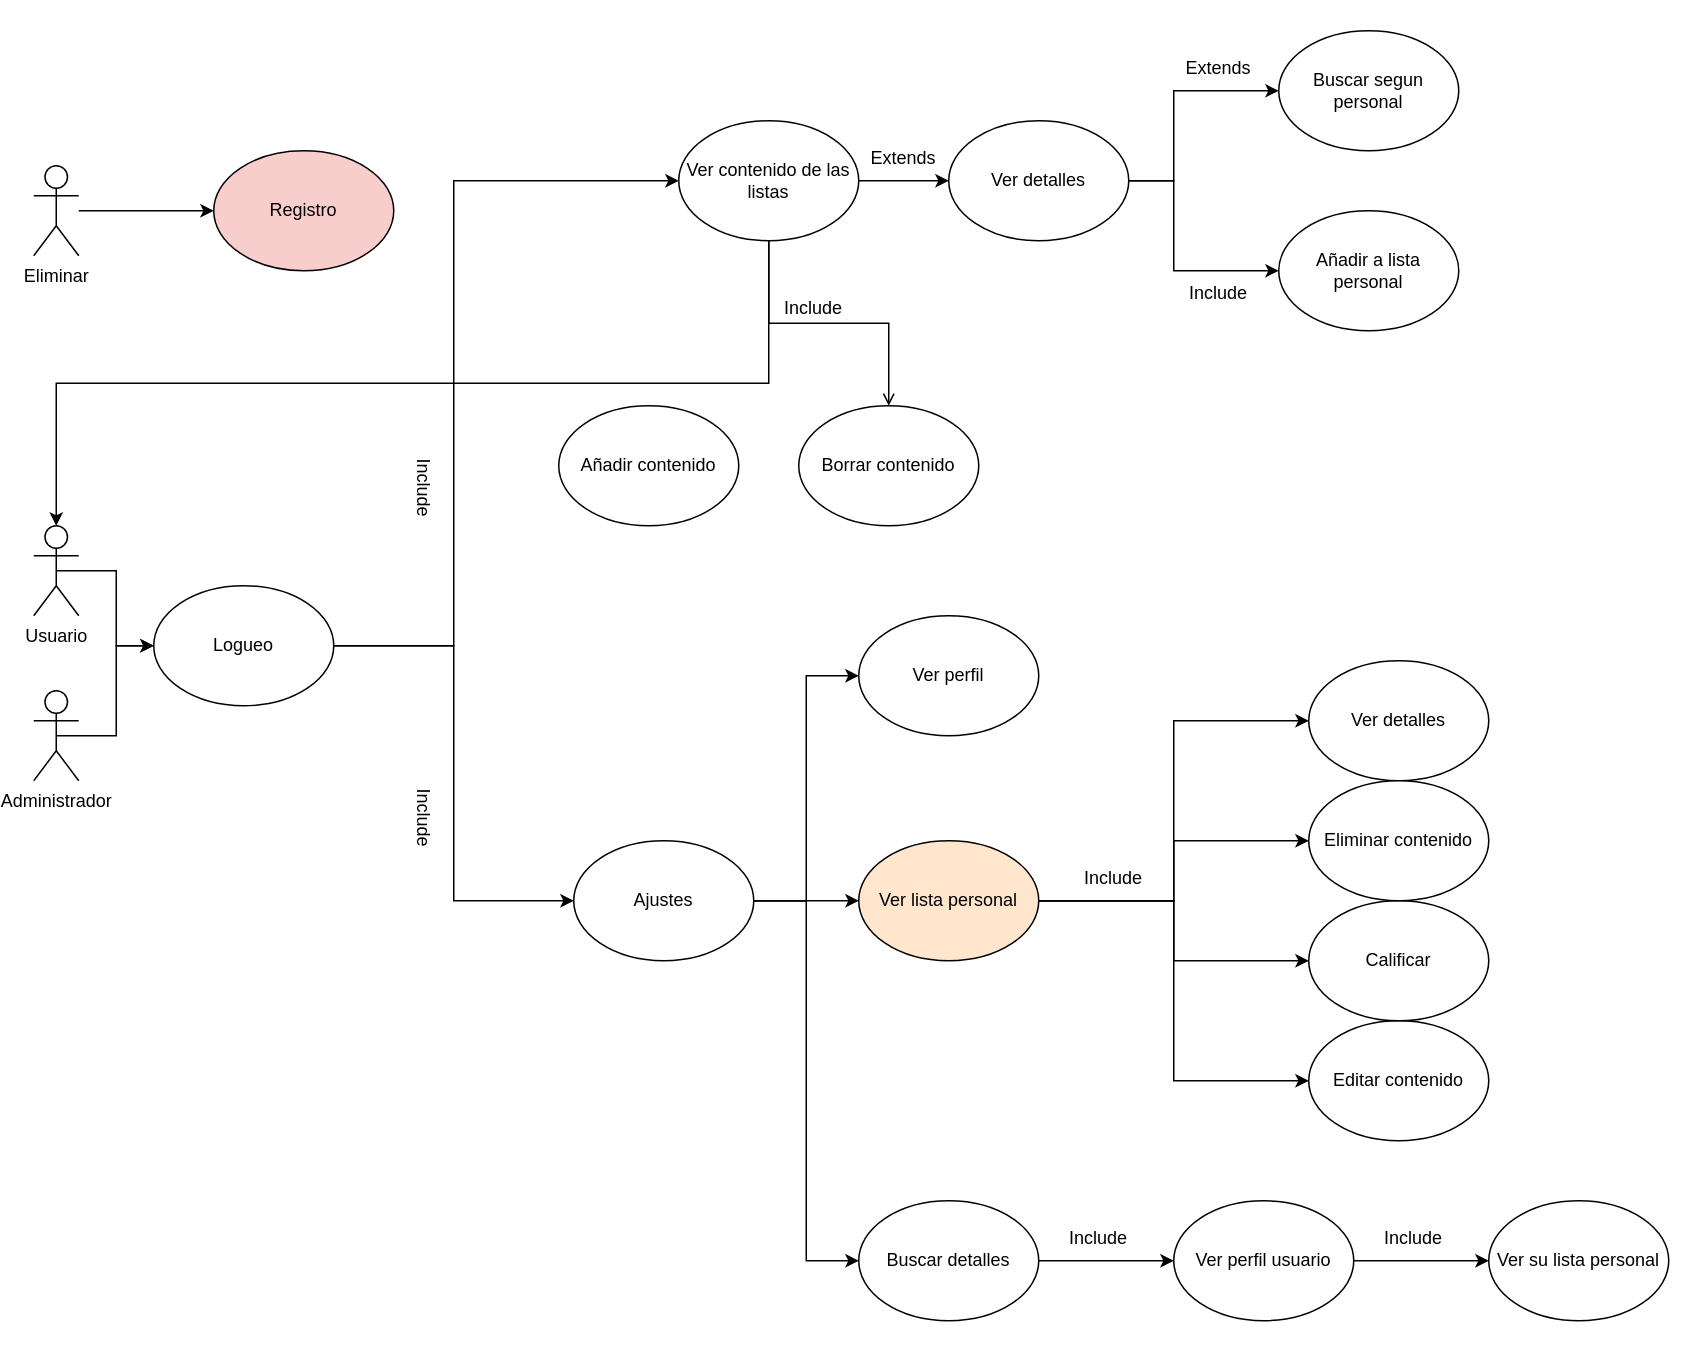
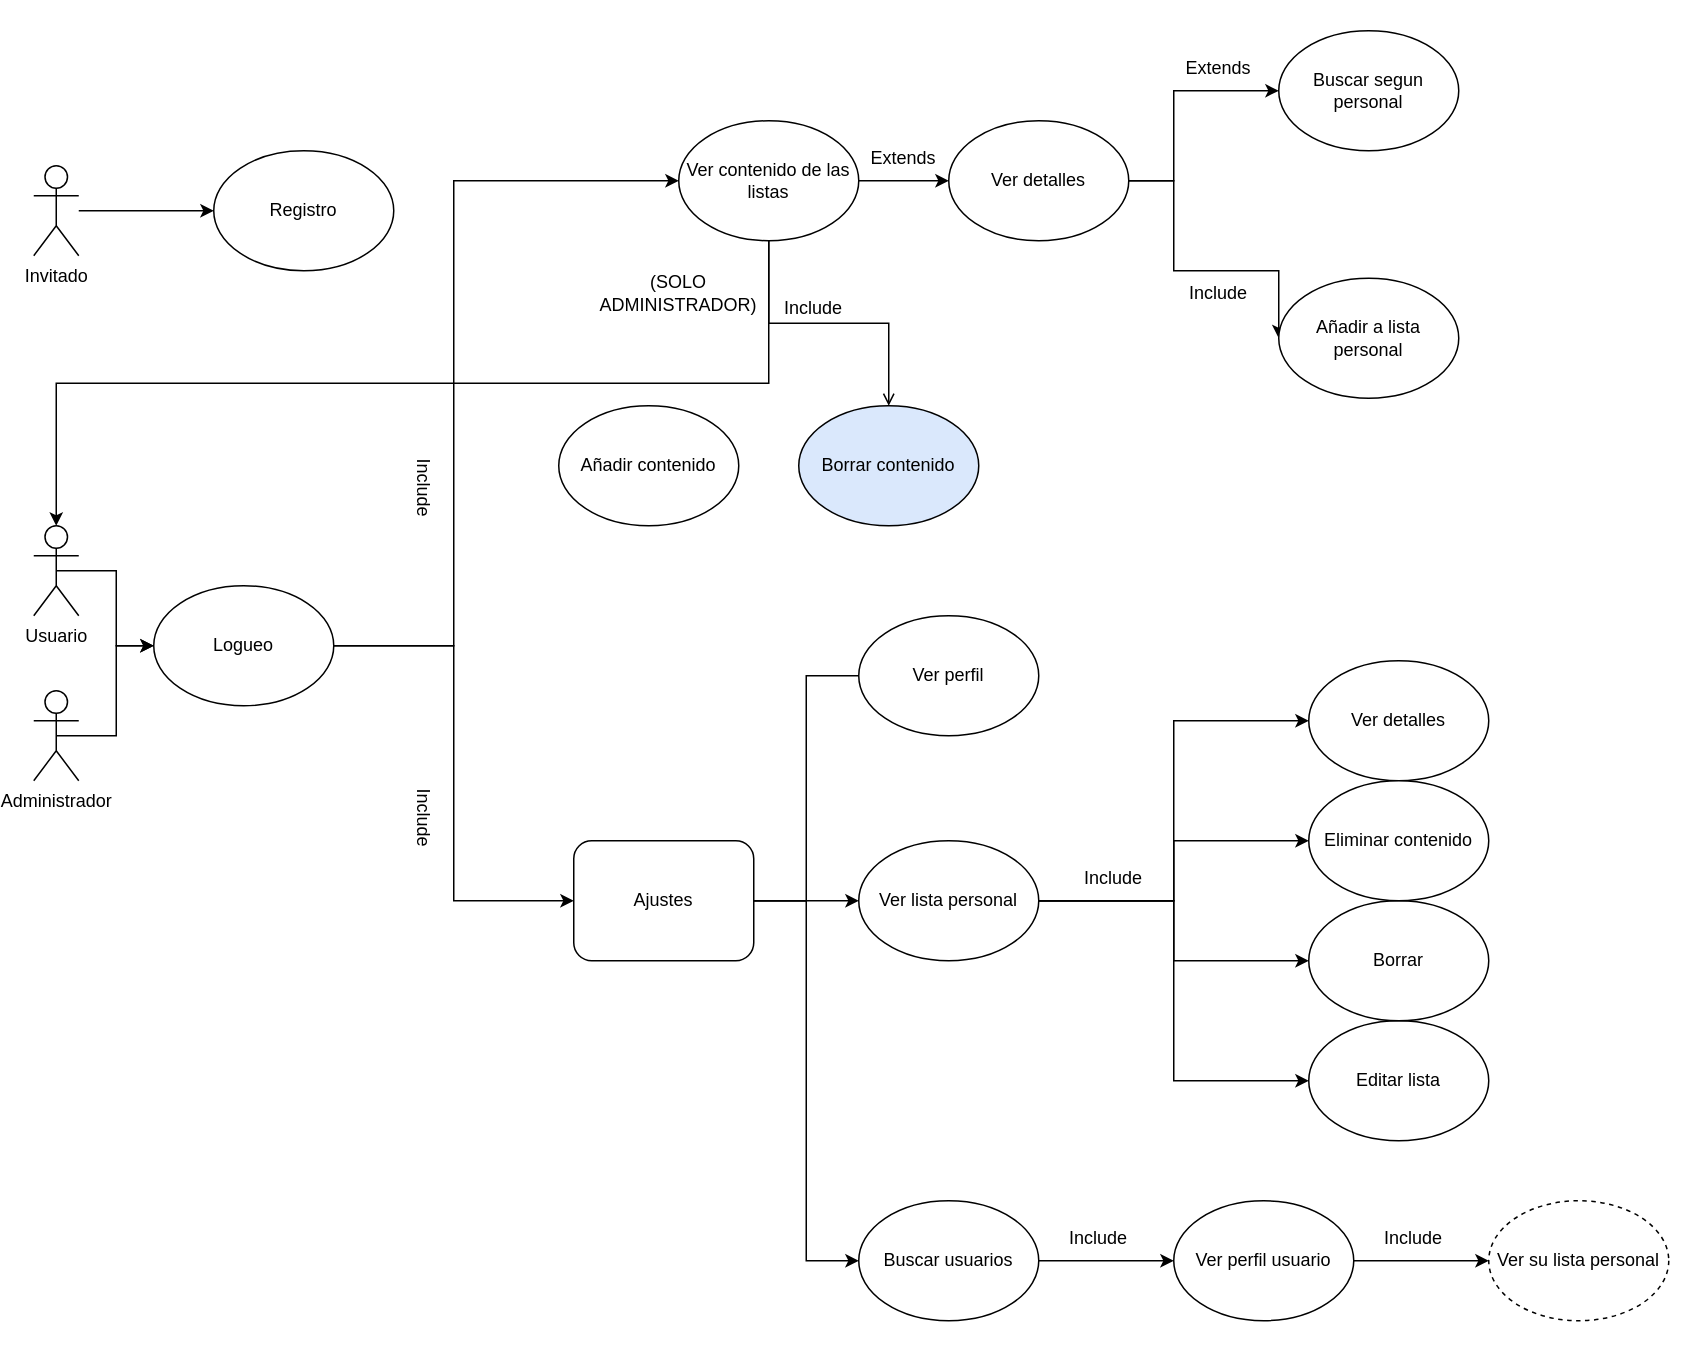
(304, 211) -> (304, 211)
(1369, 271) -> (1369, 338)
(57, 277) -> (57, 277)
none -> (679, 293)
(889, 466) -> (889, 466)
(847, 676) -> (851, 676)
(664, 901) -> (664, 901)
(949, 901) -> (949, 901)
(1399, 961) -> (1399, 961)
(1399, 1081) -> (1399, 1081)
(949, 1261) -> (949, 1261)
(1579, 1261) -> (1579, 1261)
